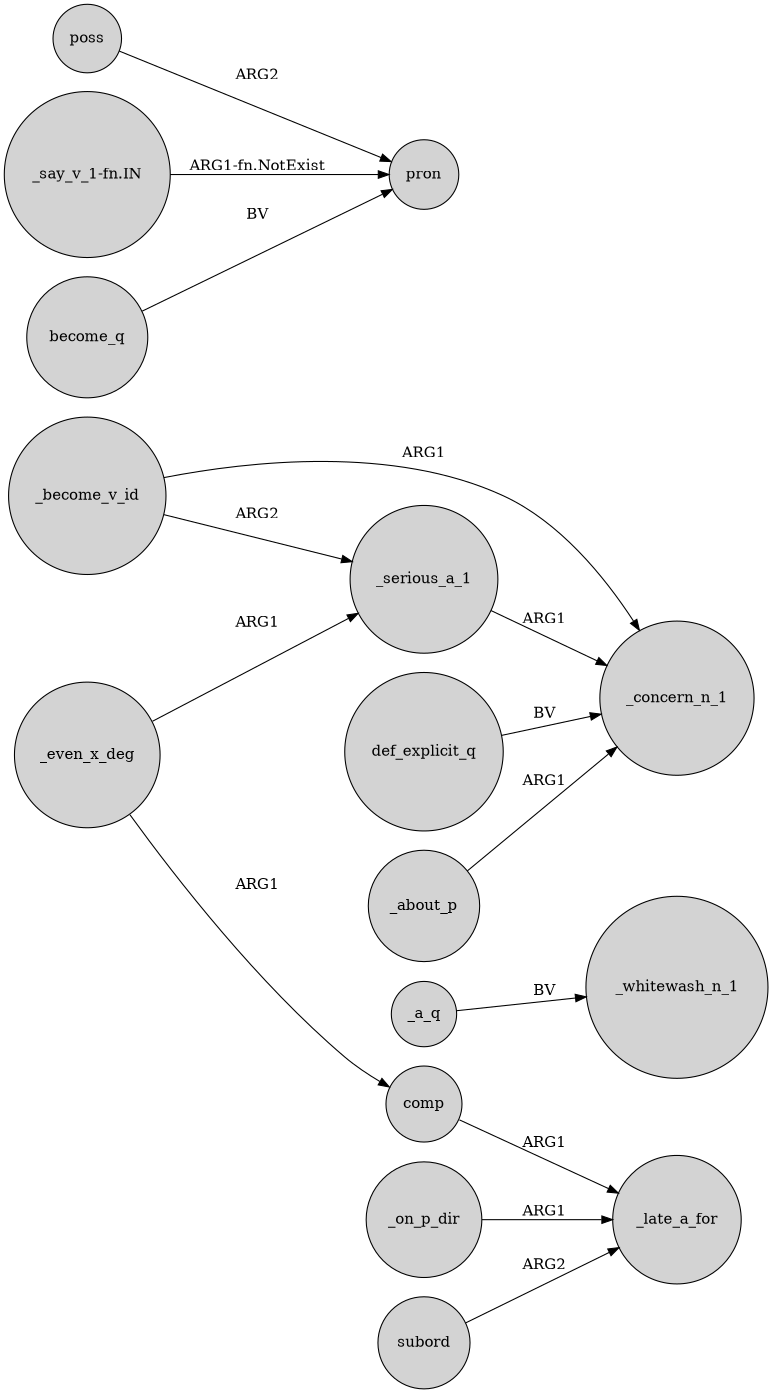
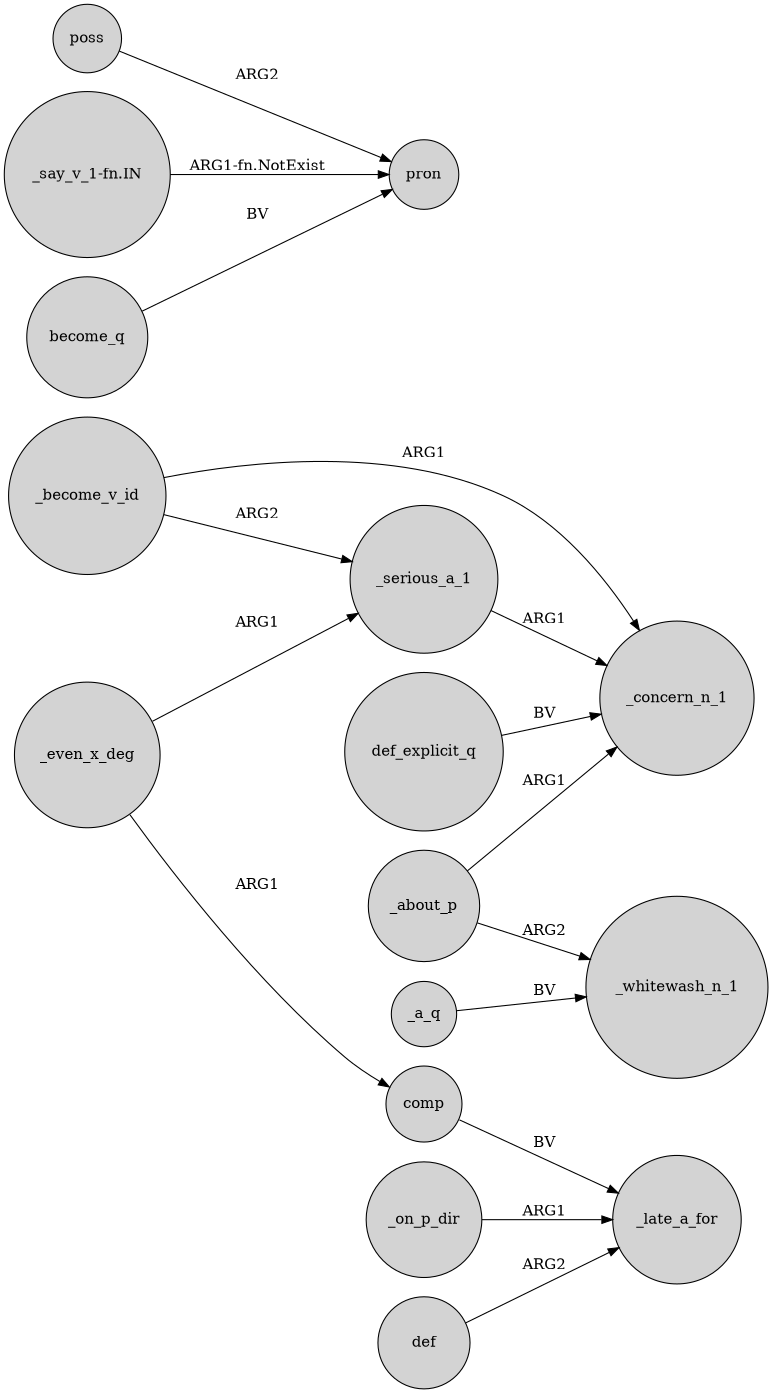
none -> (529, 940)
(545, 1143) -> (545, 1143)
(424, 1343) -> (424, 1343)
